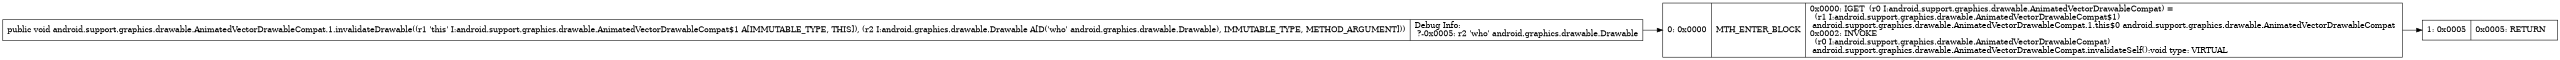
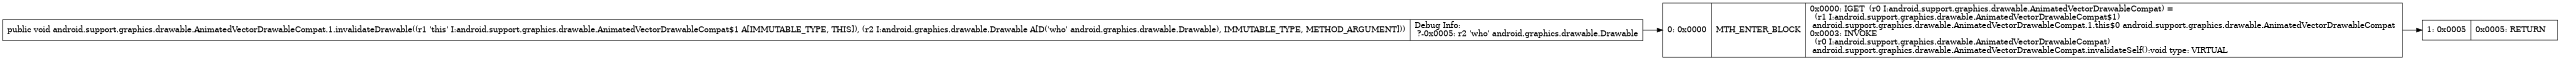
(1846, 34) -> (1846, 34)
